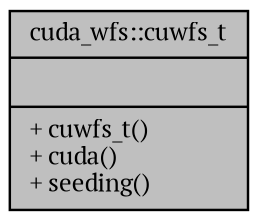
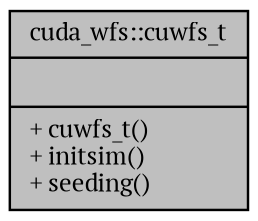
(75, 157) -> (88, 157)
